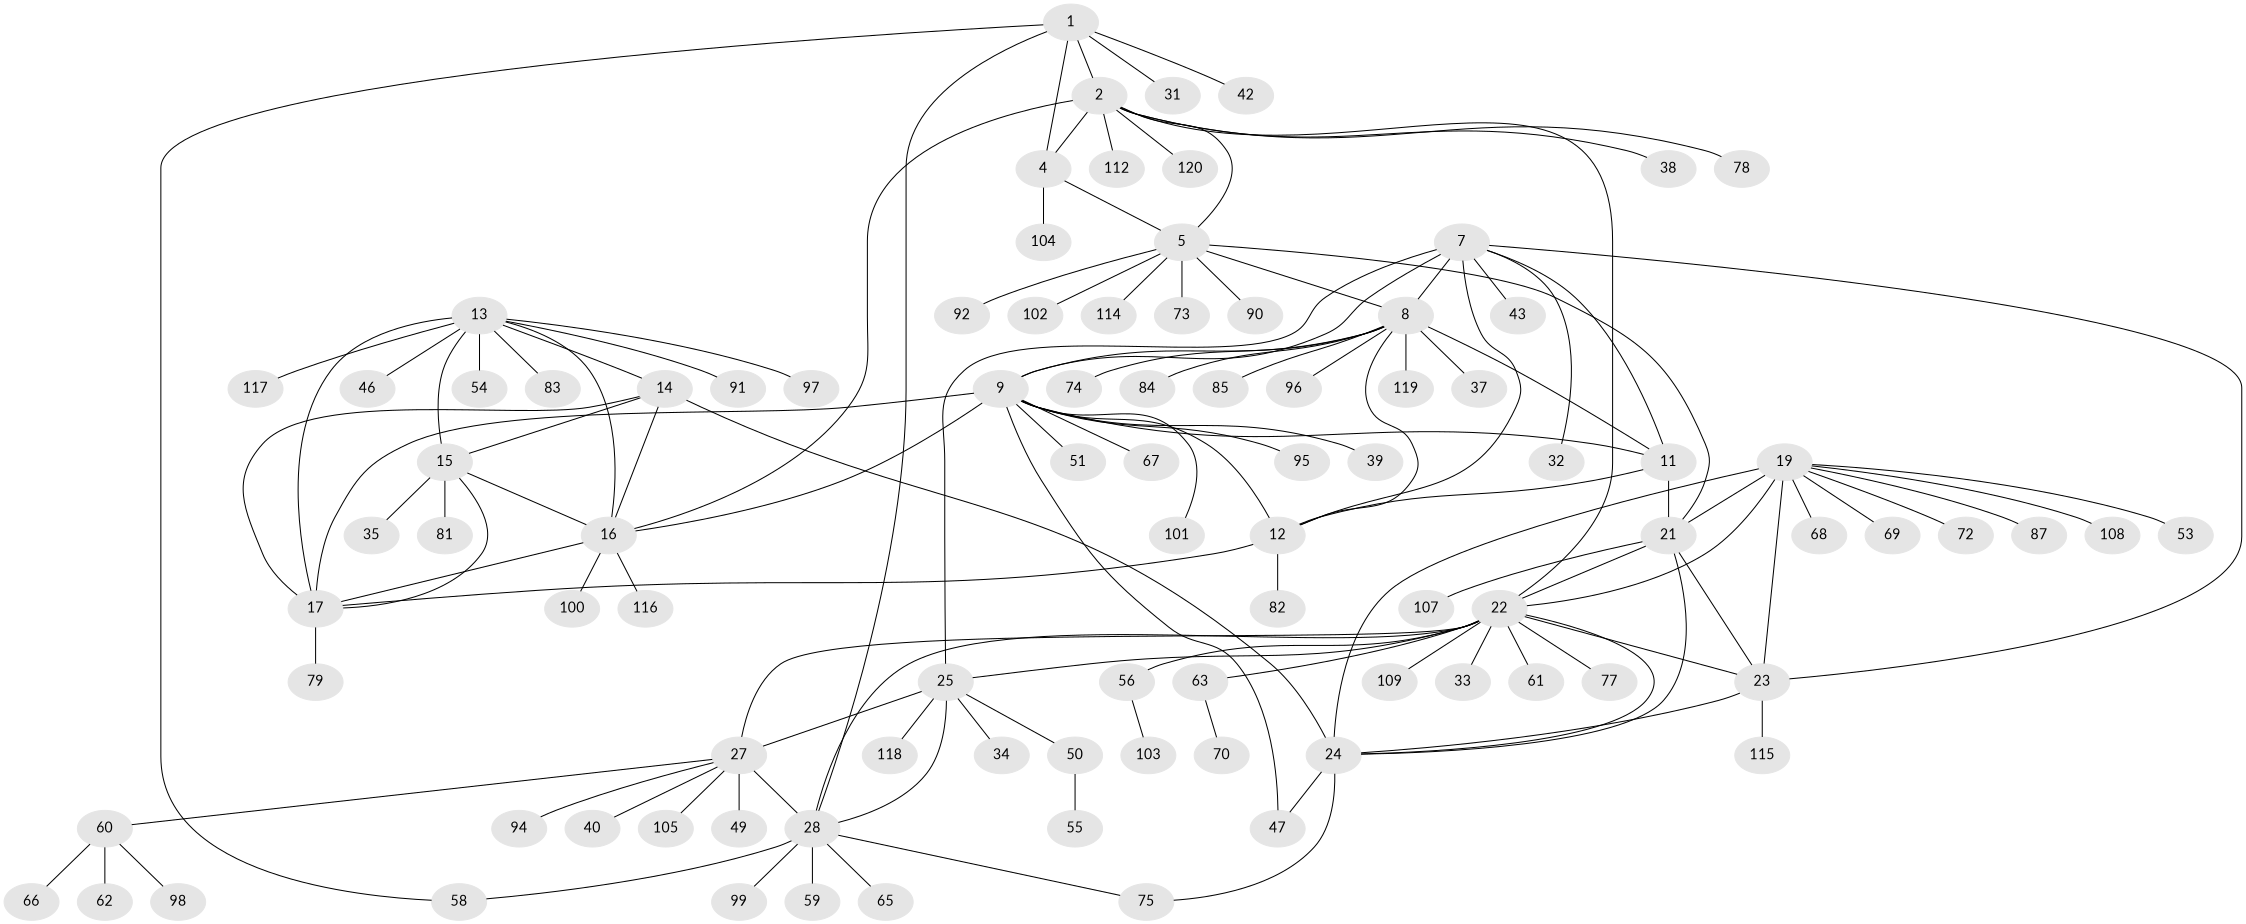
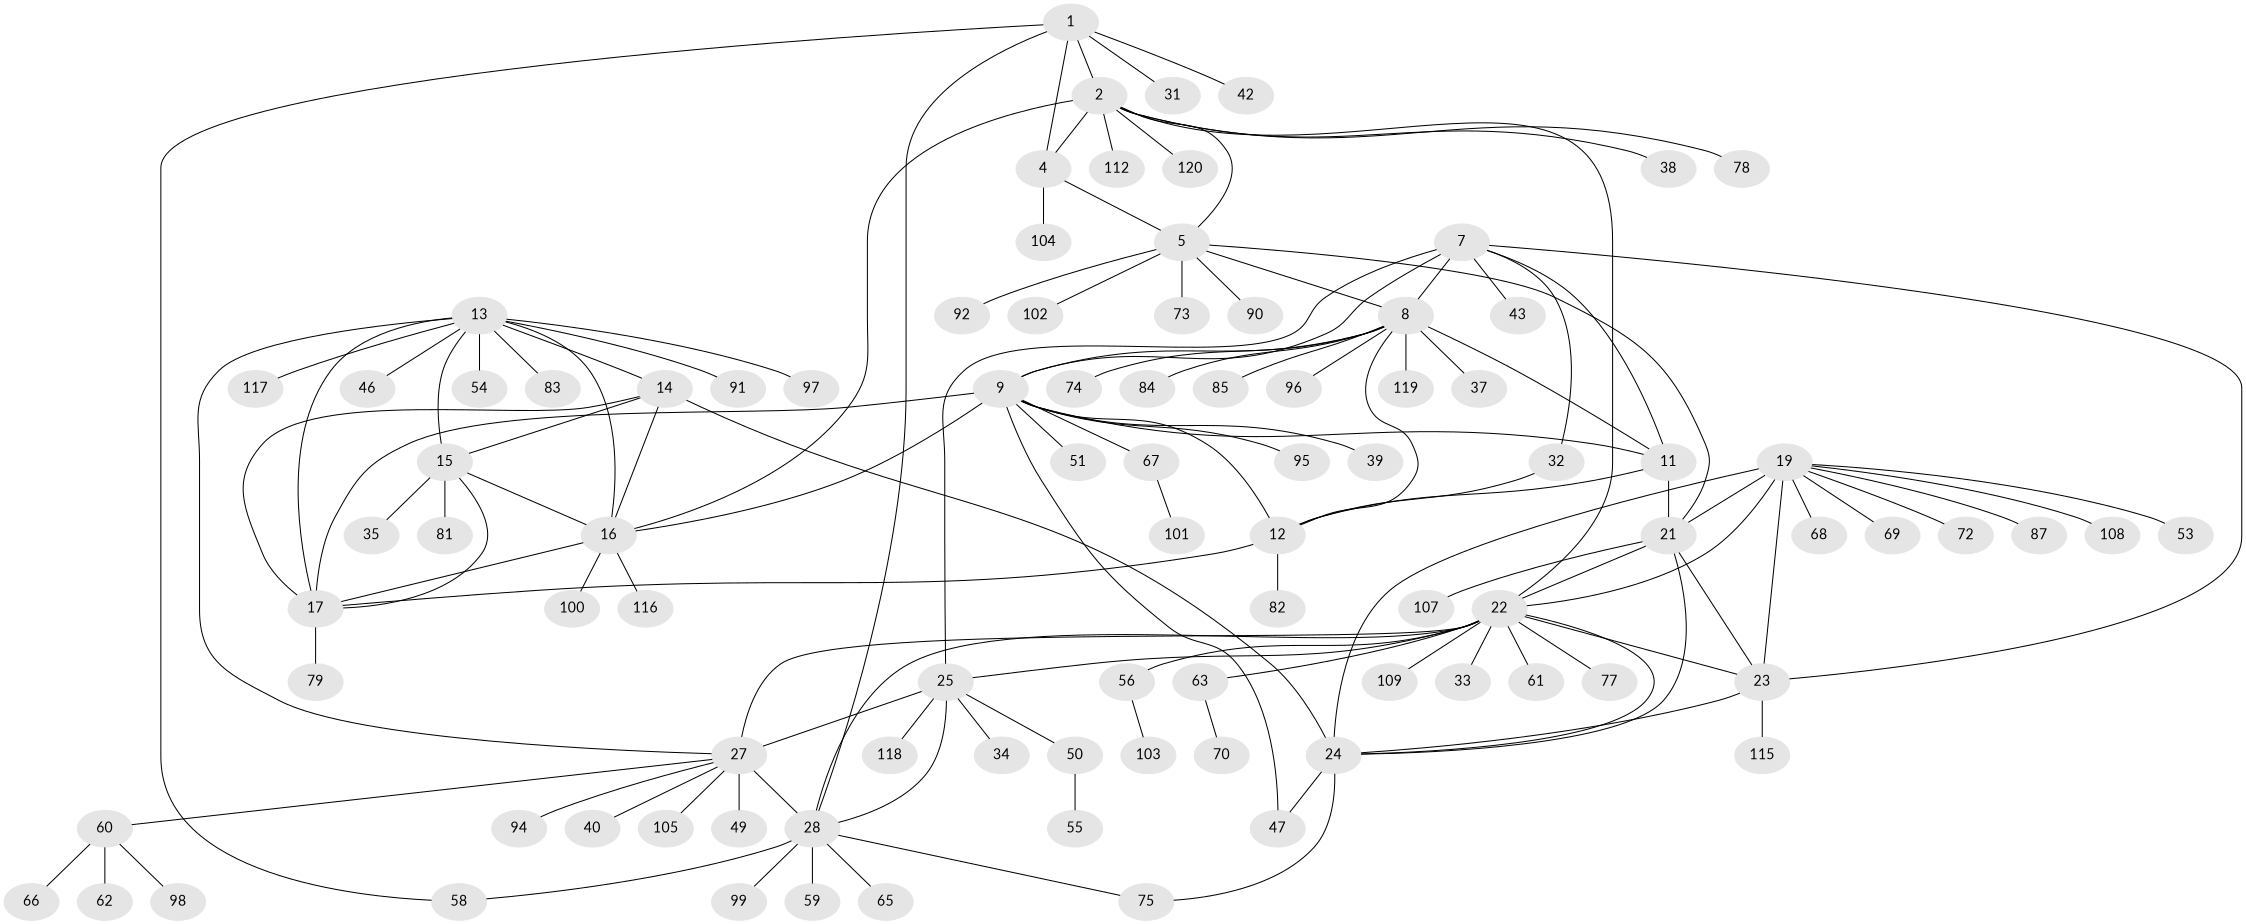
(1109, 316) -> none
(1184, 440) -> (1164, 499)
(1492, 445) -> (1417, 499)
none -> (208, 649)
